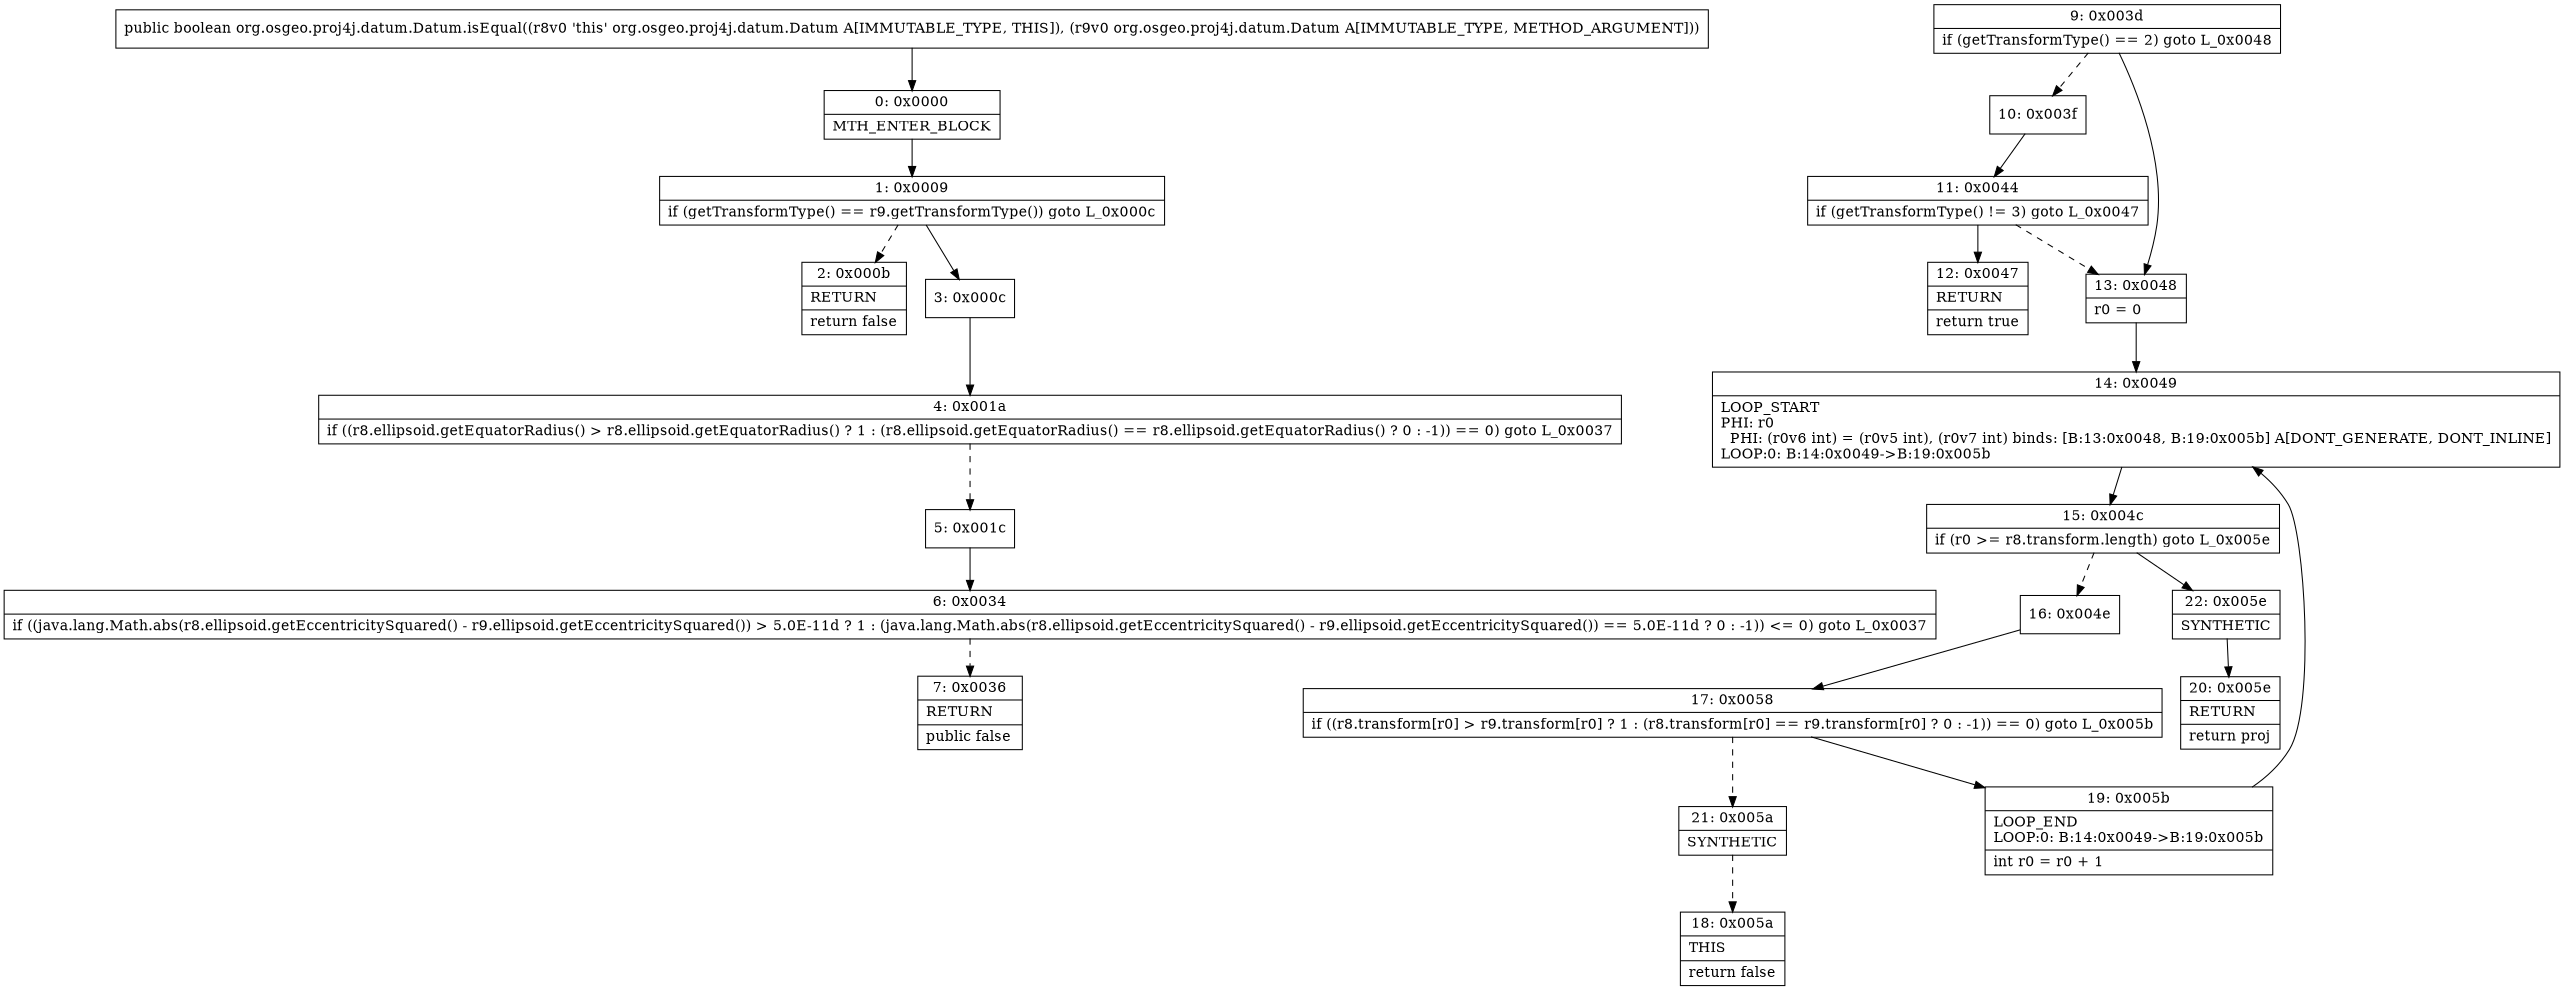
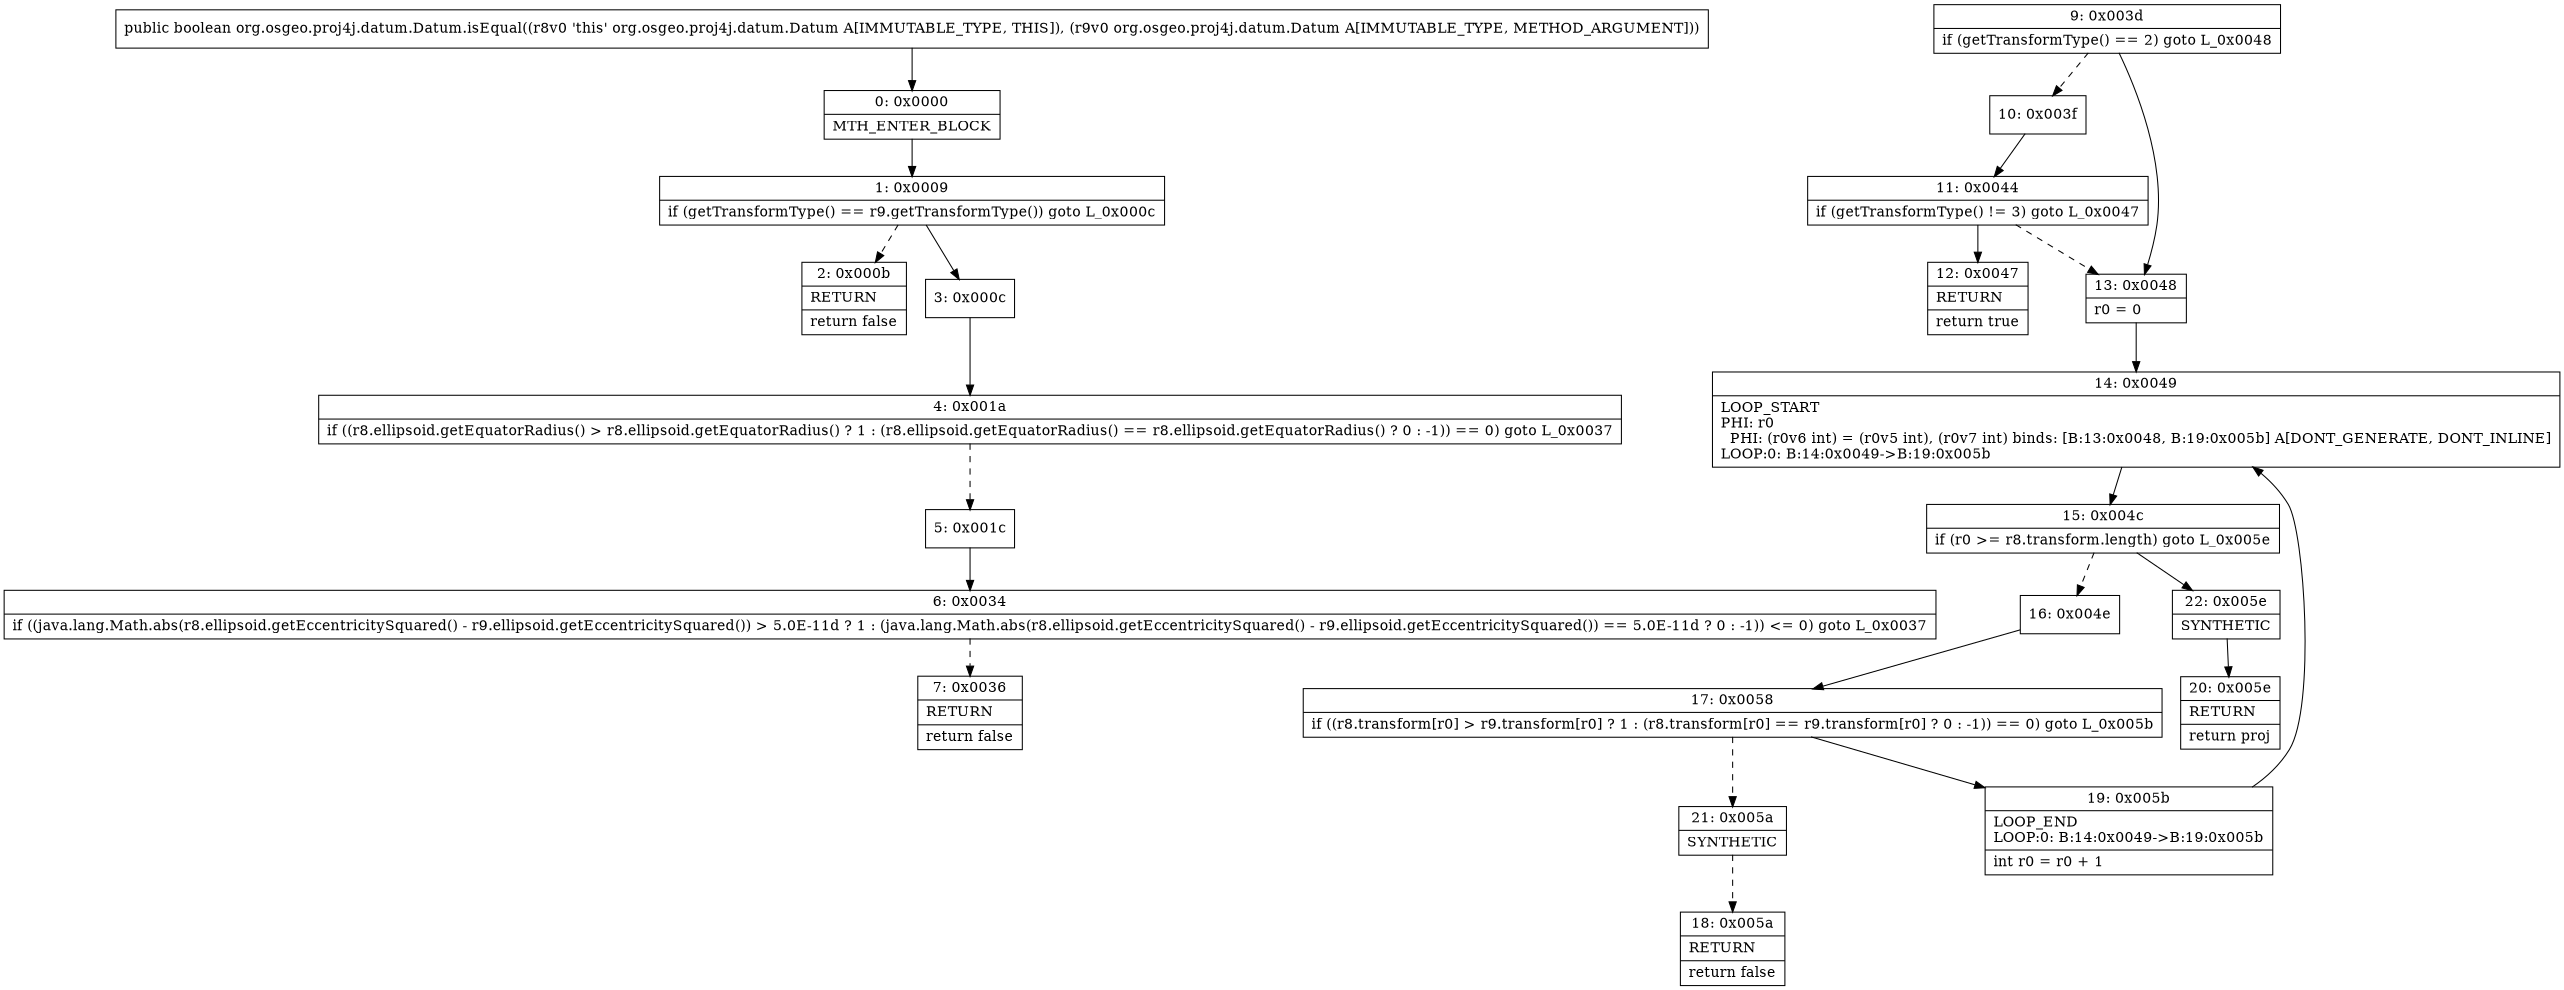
(969, 737) -> (970, 737)
(1708, 948) -> (1722, 948)
